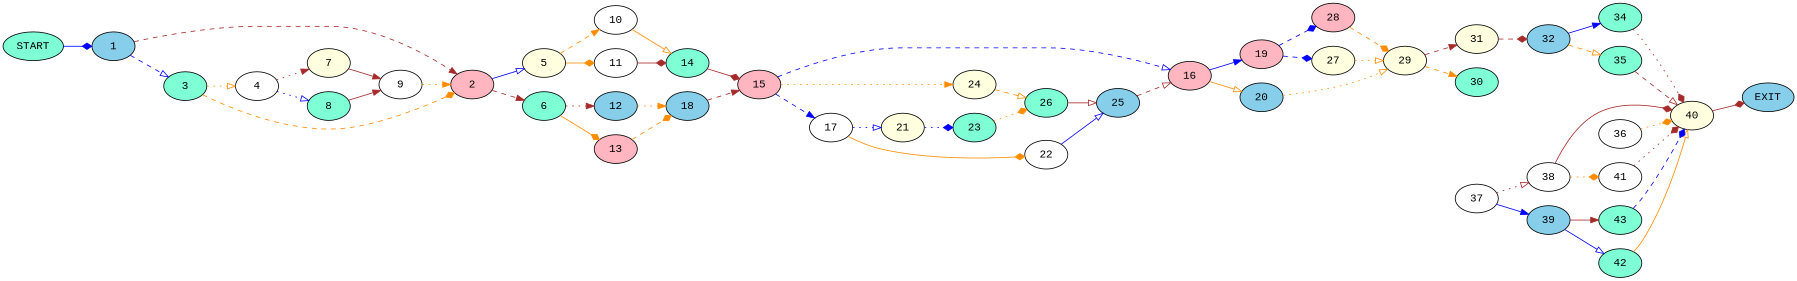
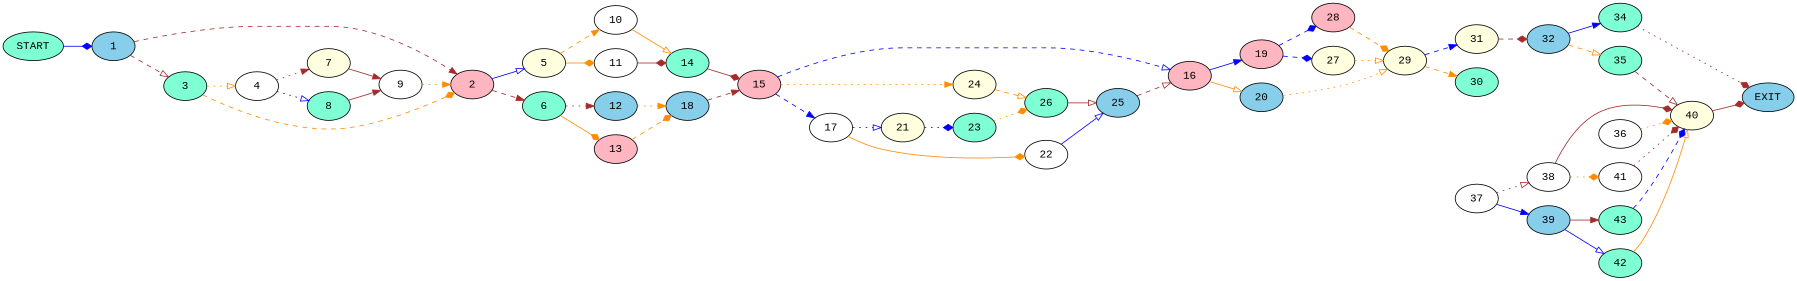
(1437, 51) -> (1437, 51)
(1658, 61) -> (1689, 54)
(146, 64) -> (146, 64)
